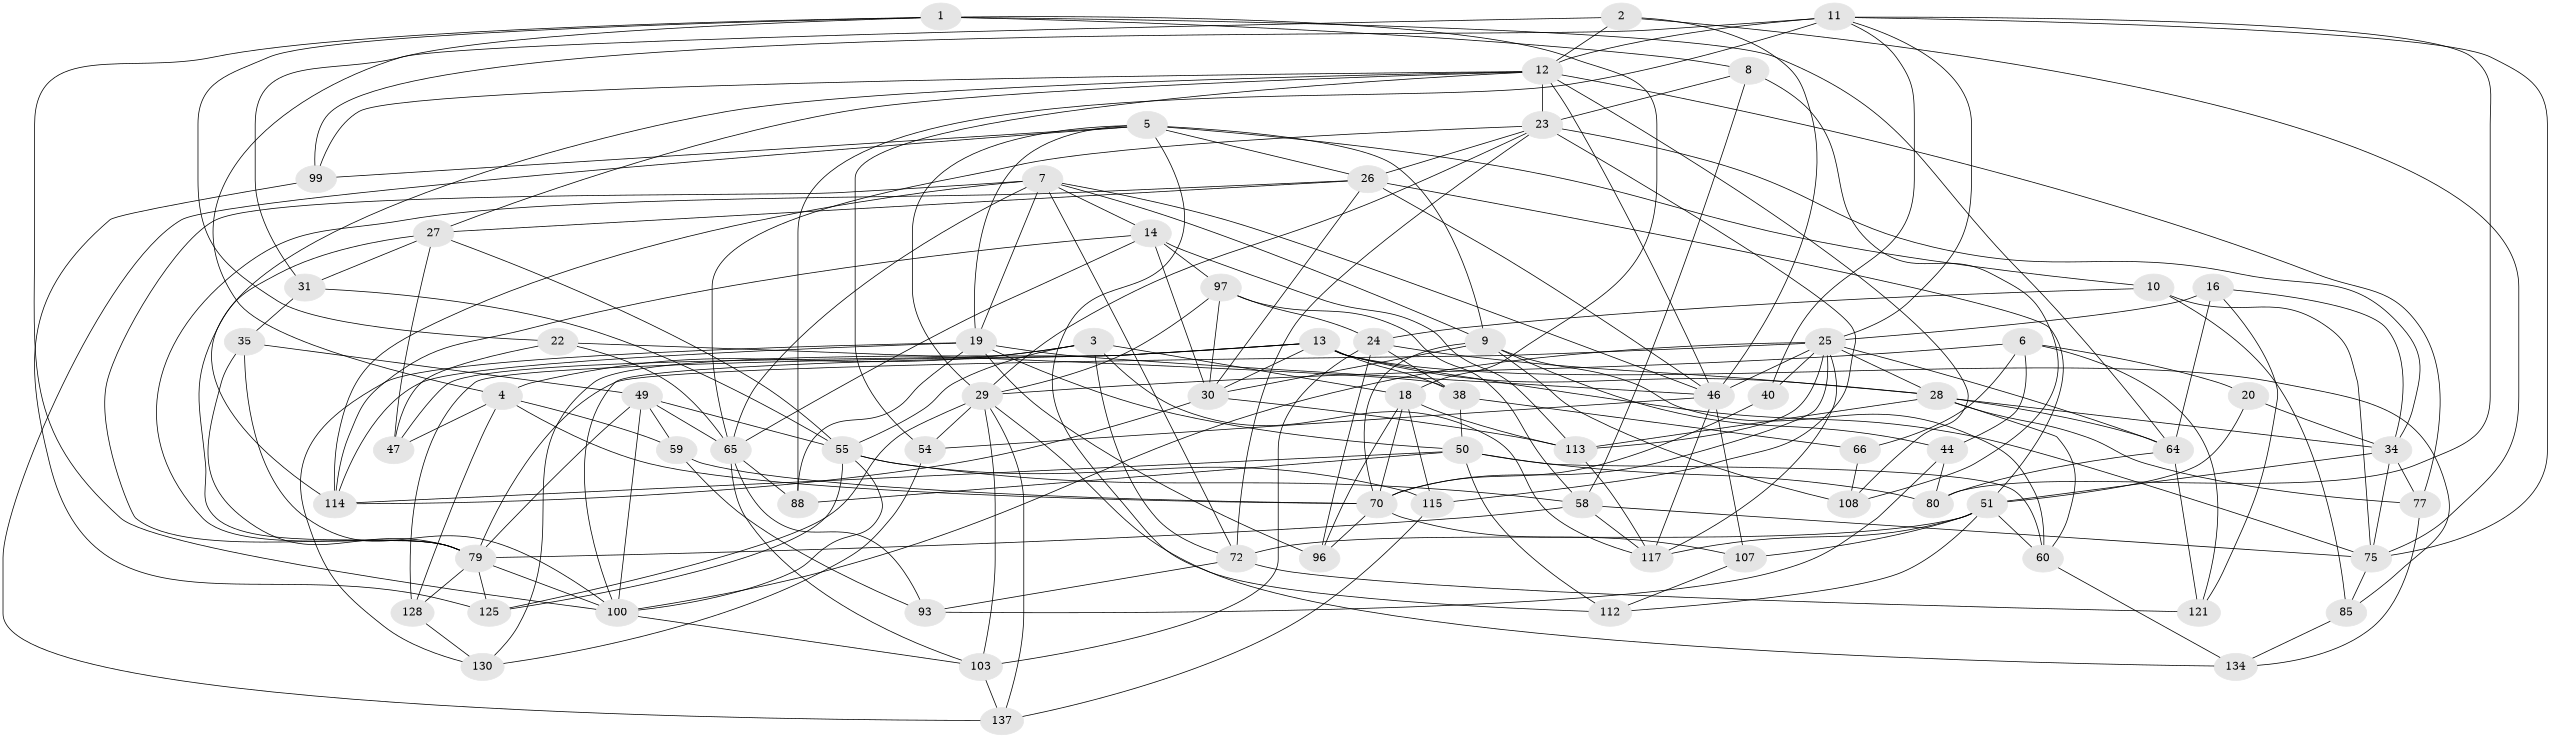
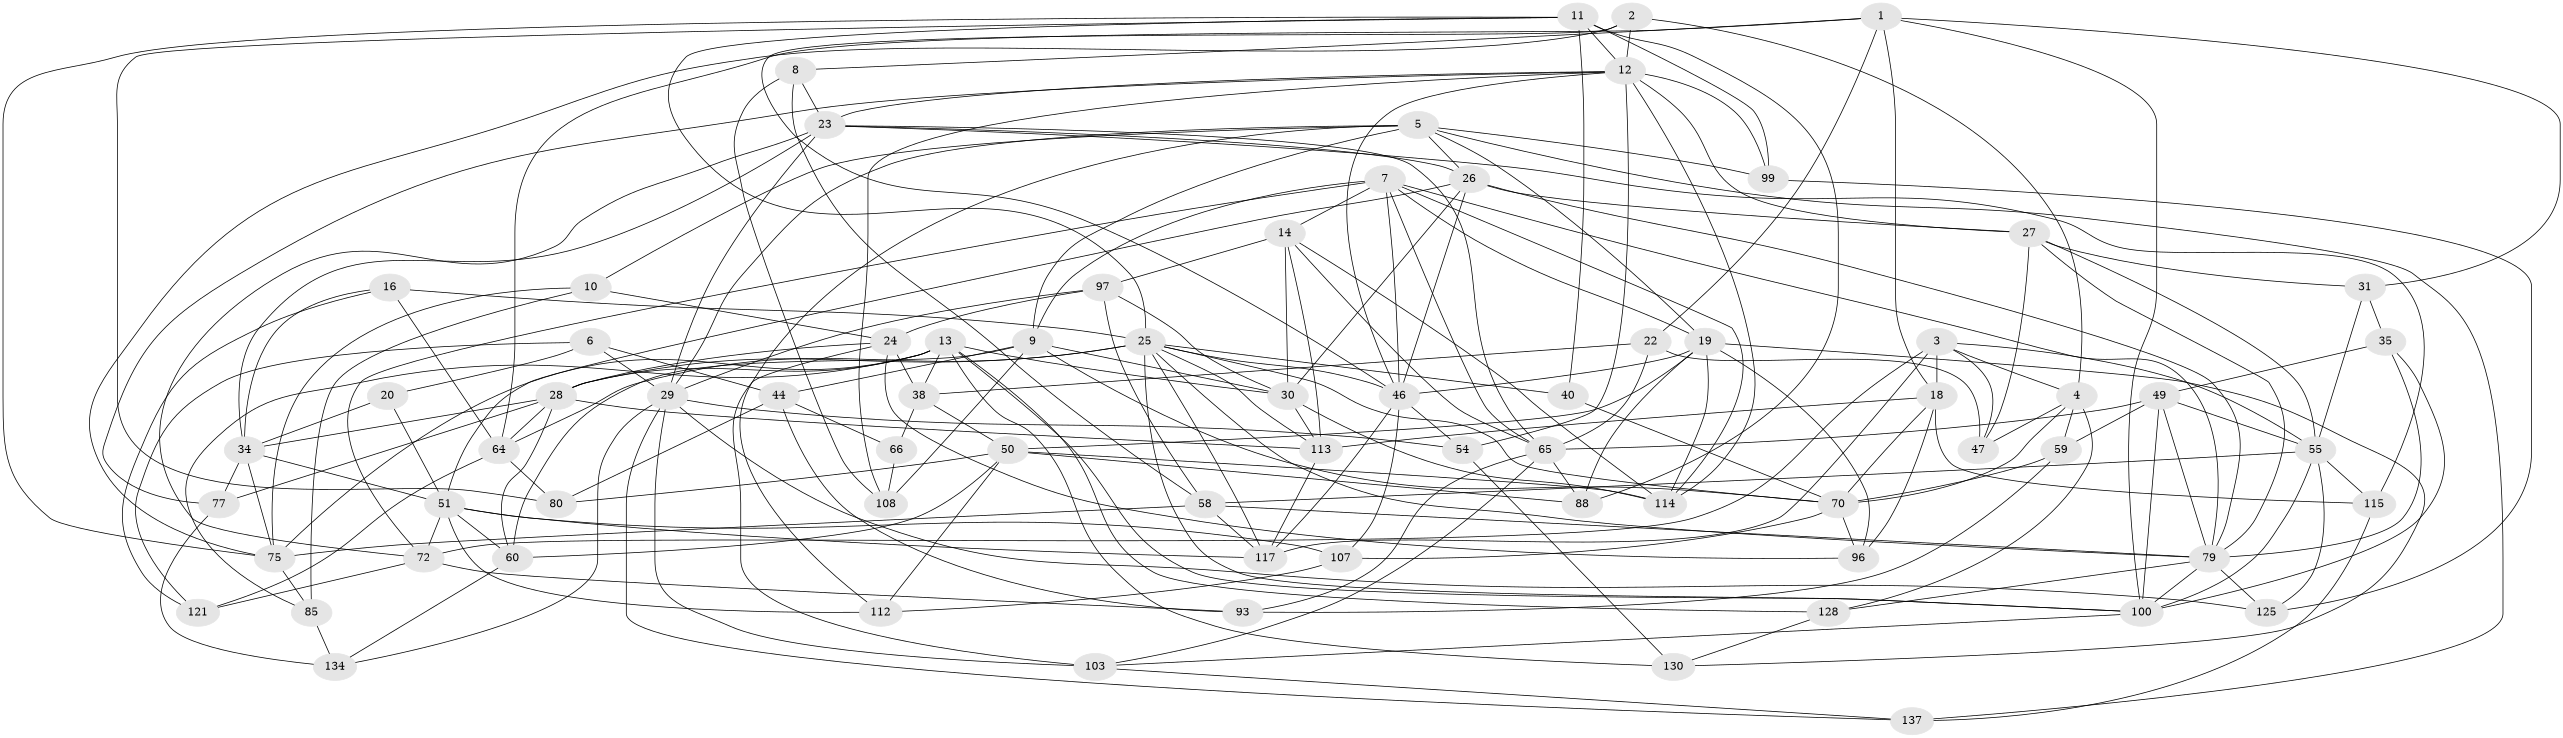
(1980, 396) -> (853, 430)
